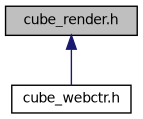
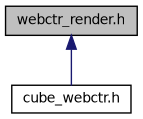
(71, 21) -> (71, 21)
